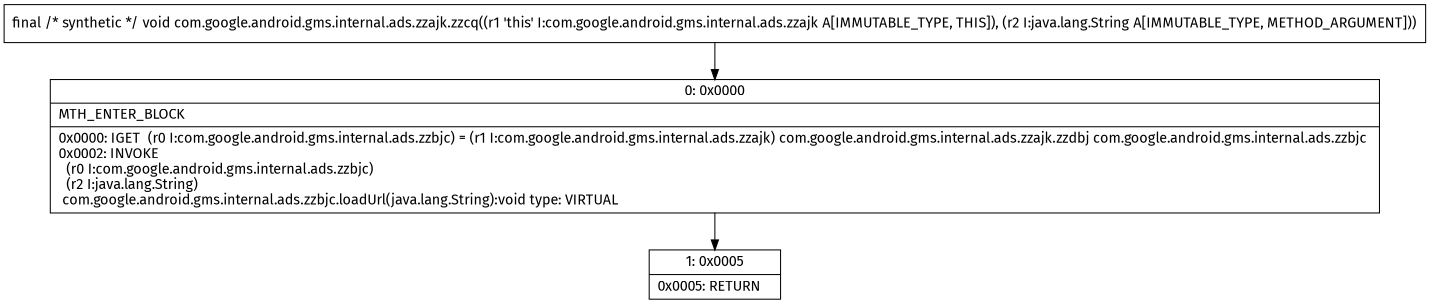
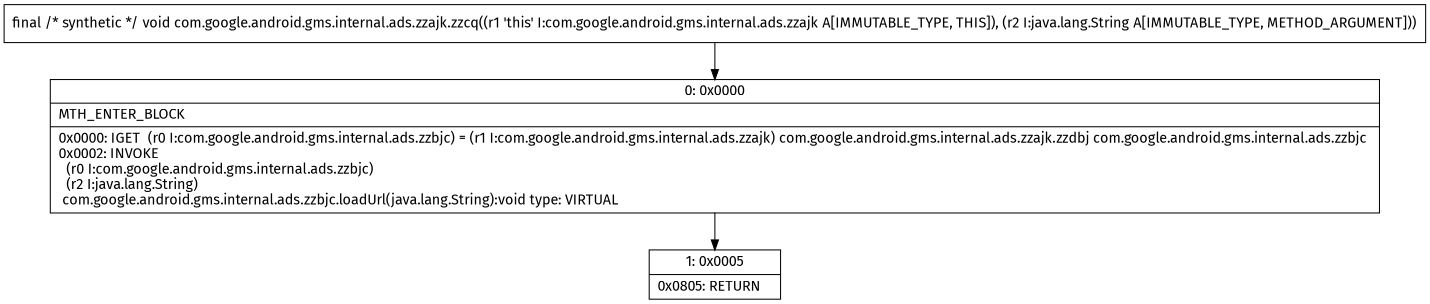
(715, 286) -> (715, 286)
